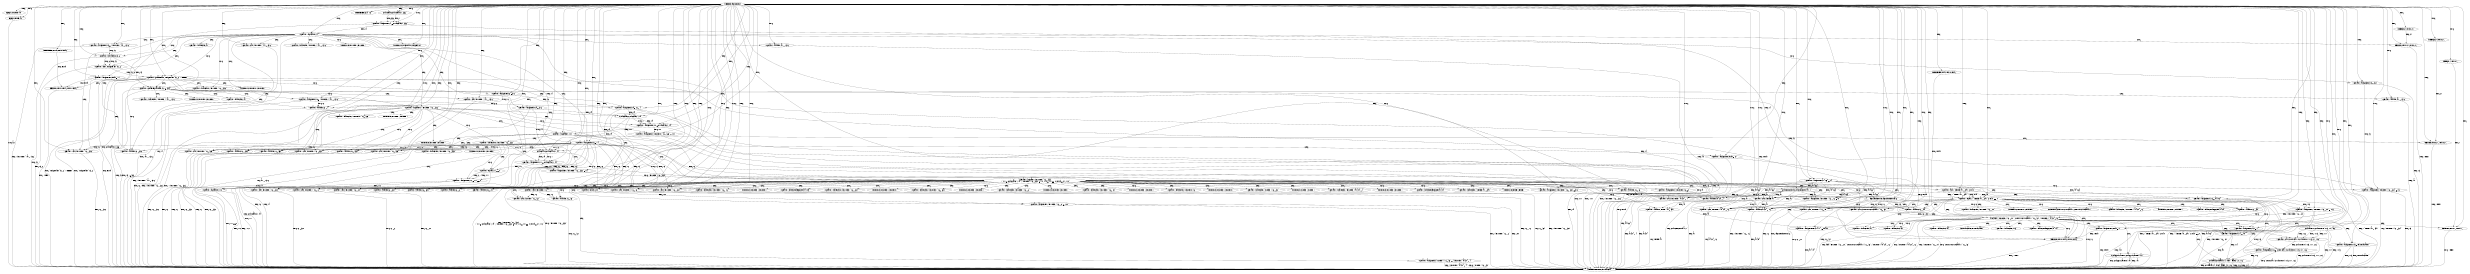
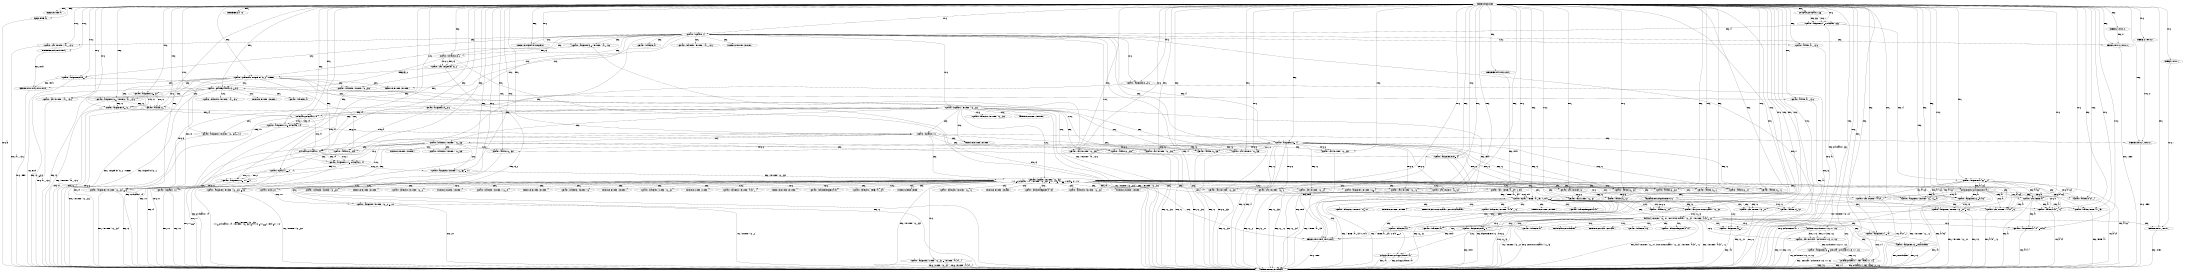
none -> (1602, 229)
